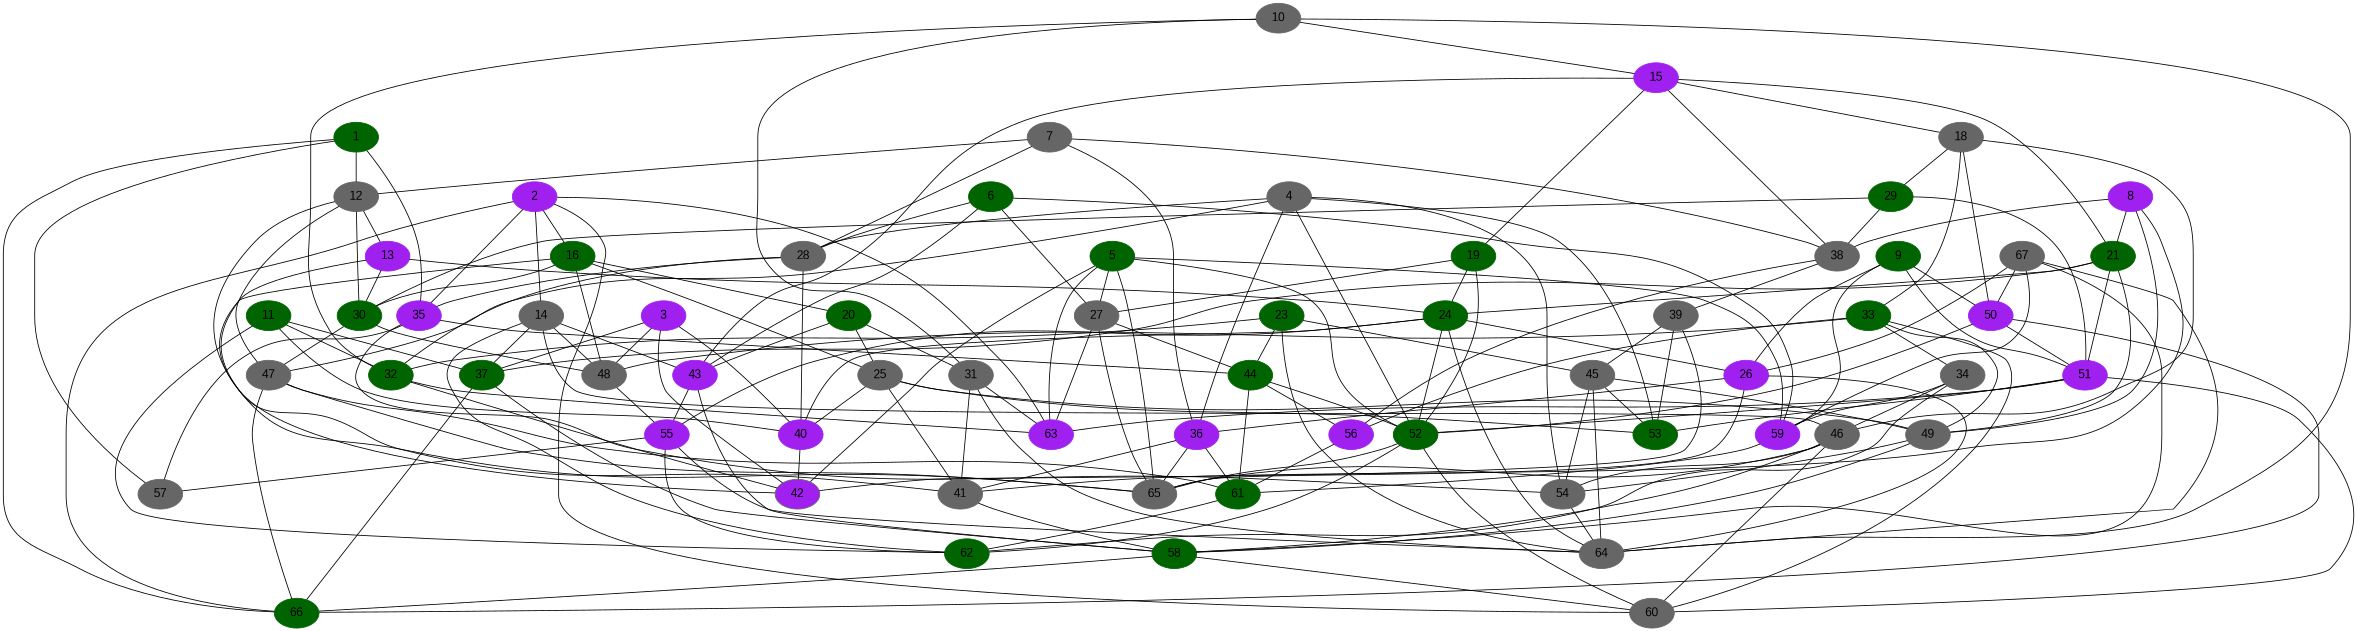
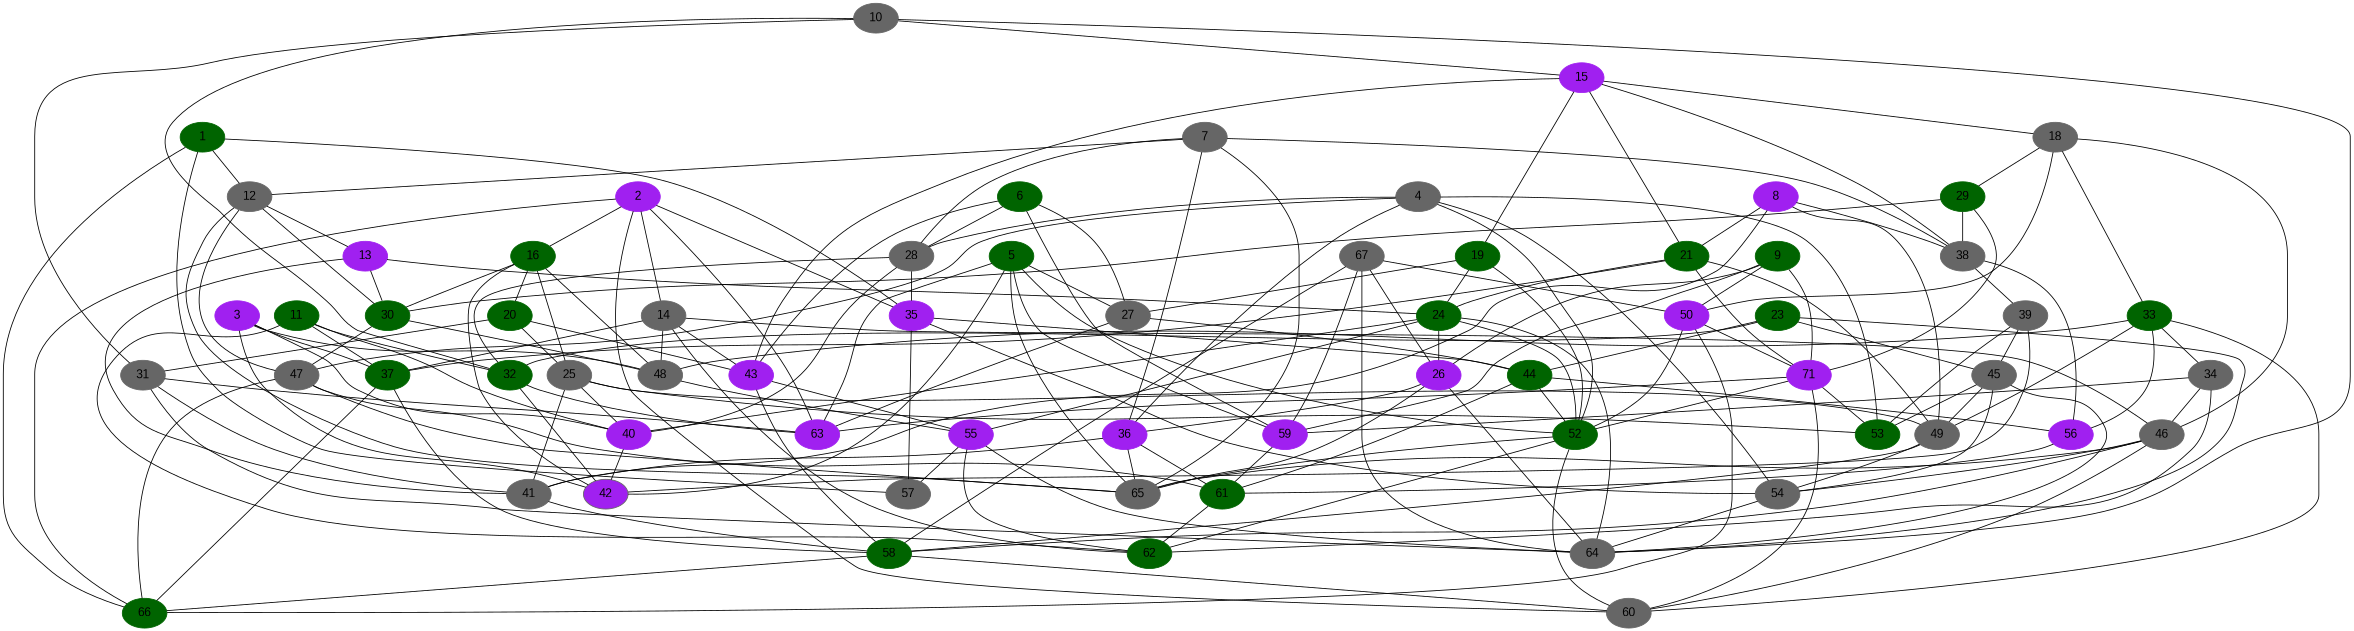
(2085, 375) -> (1809, 375)
(1114, 400) -> (1298, 322)
